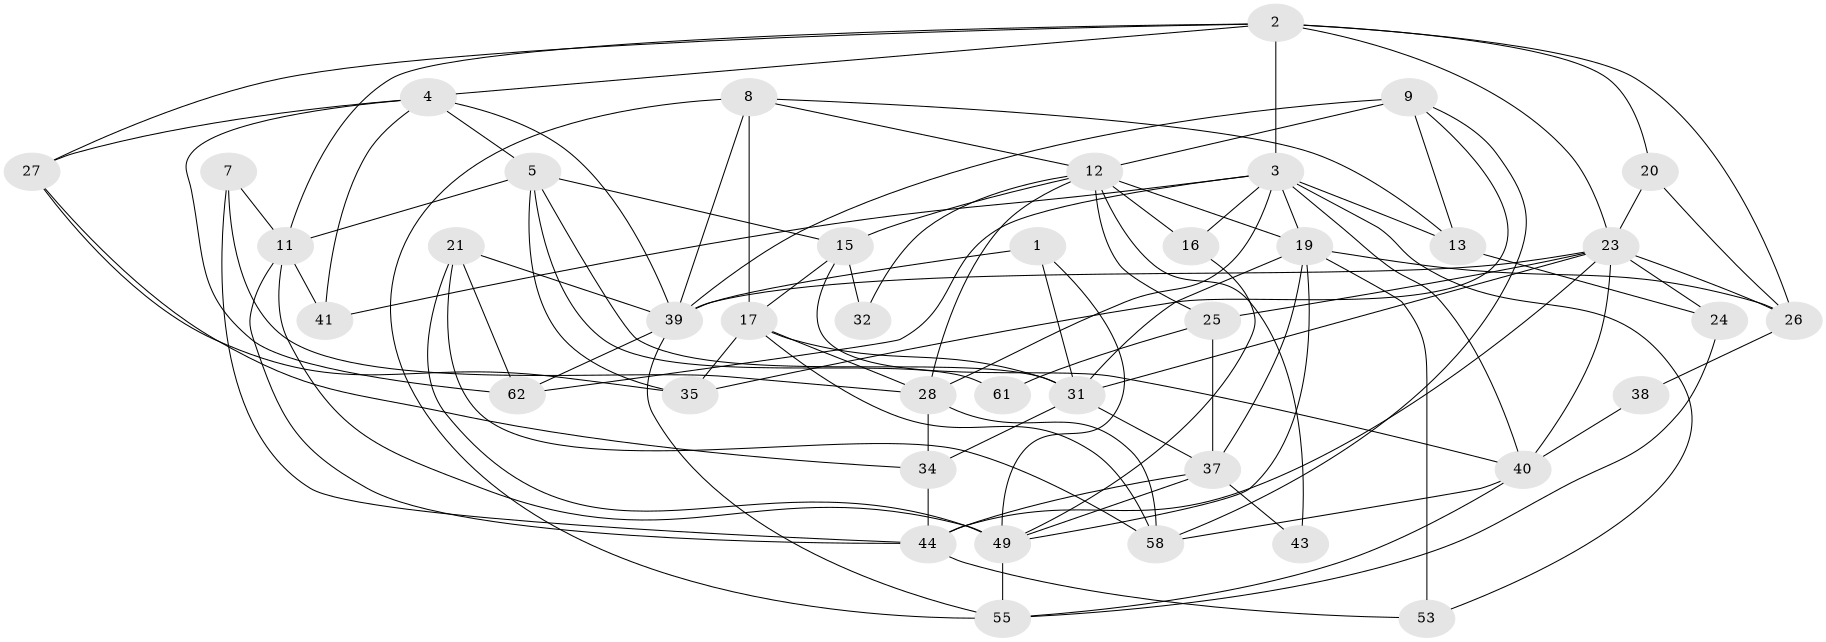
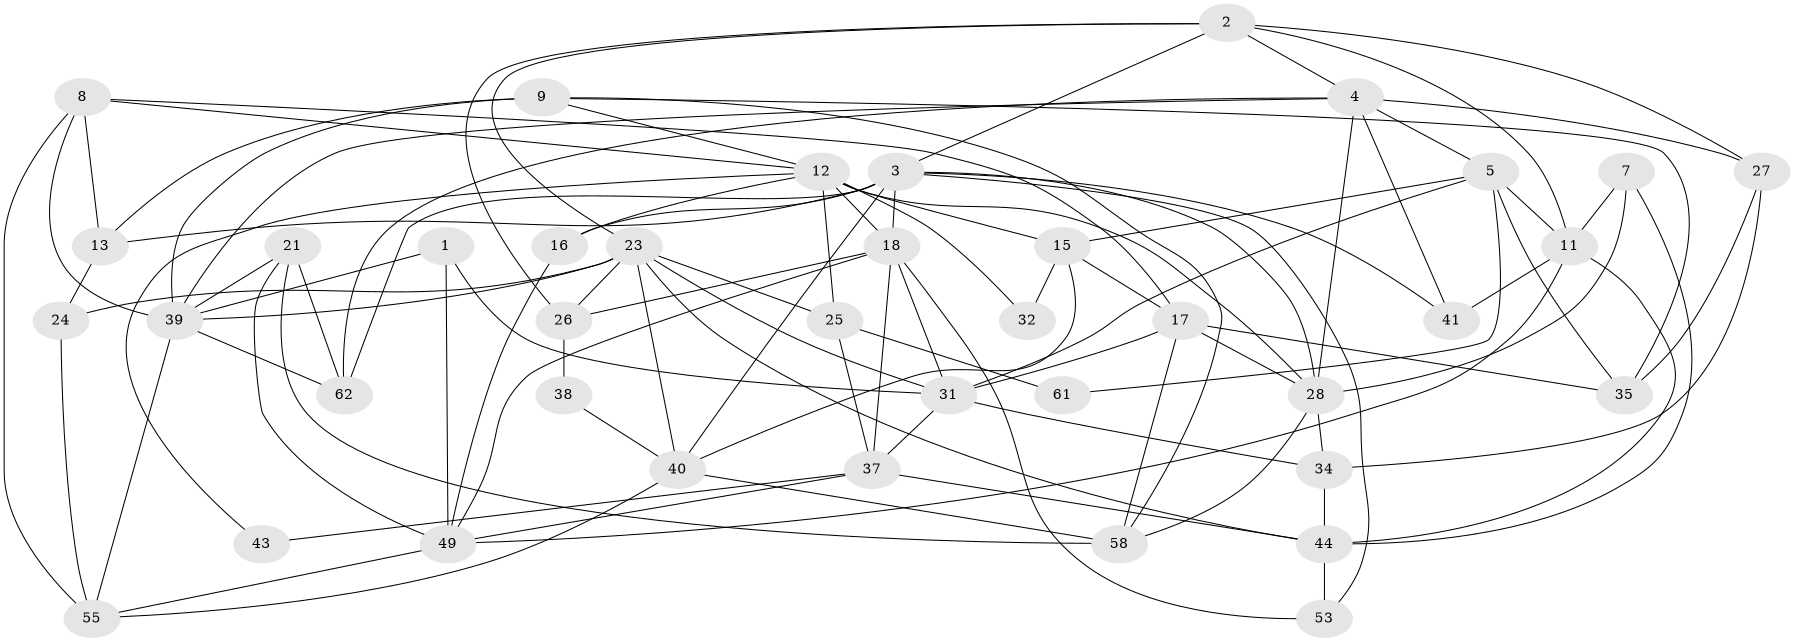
(1650, 172) -> none
none -> (1337, 240)
(1305, 246) -> (892, 246)
